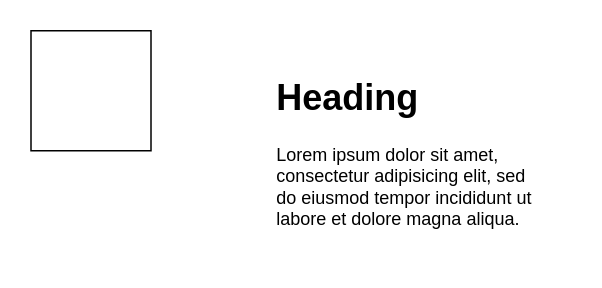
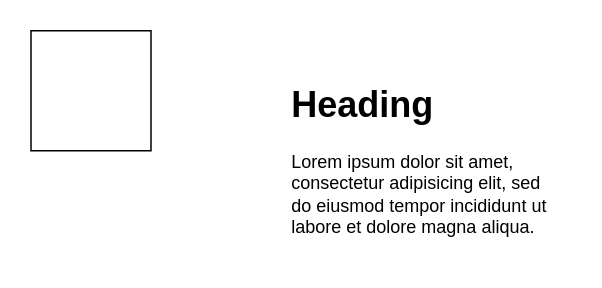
(412, 158) -> (427, 166)
